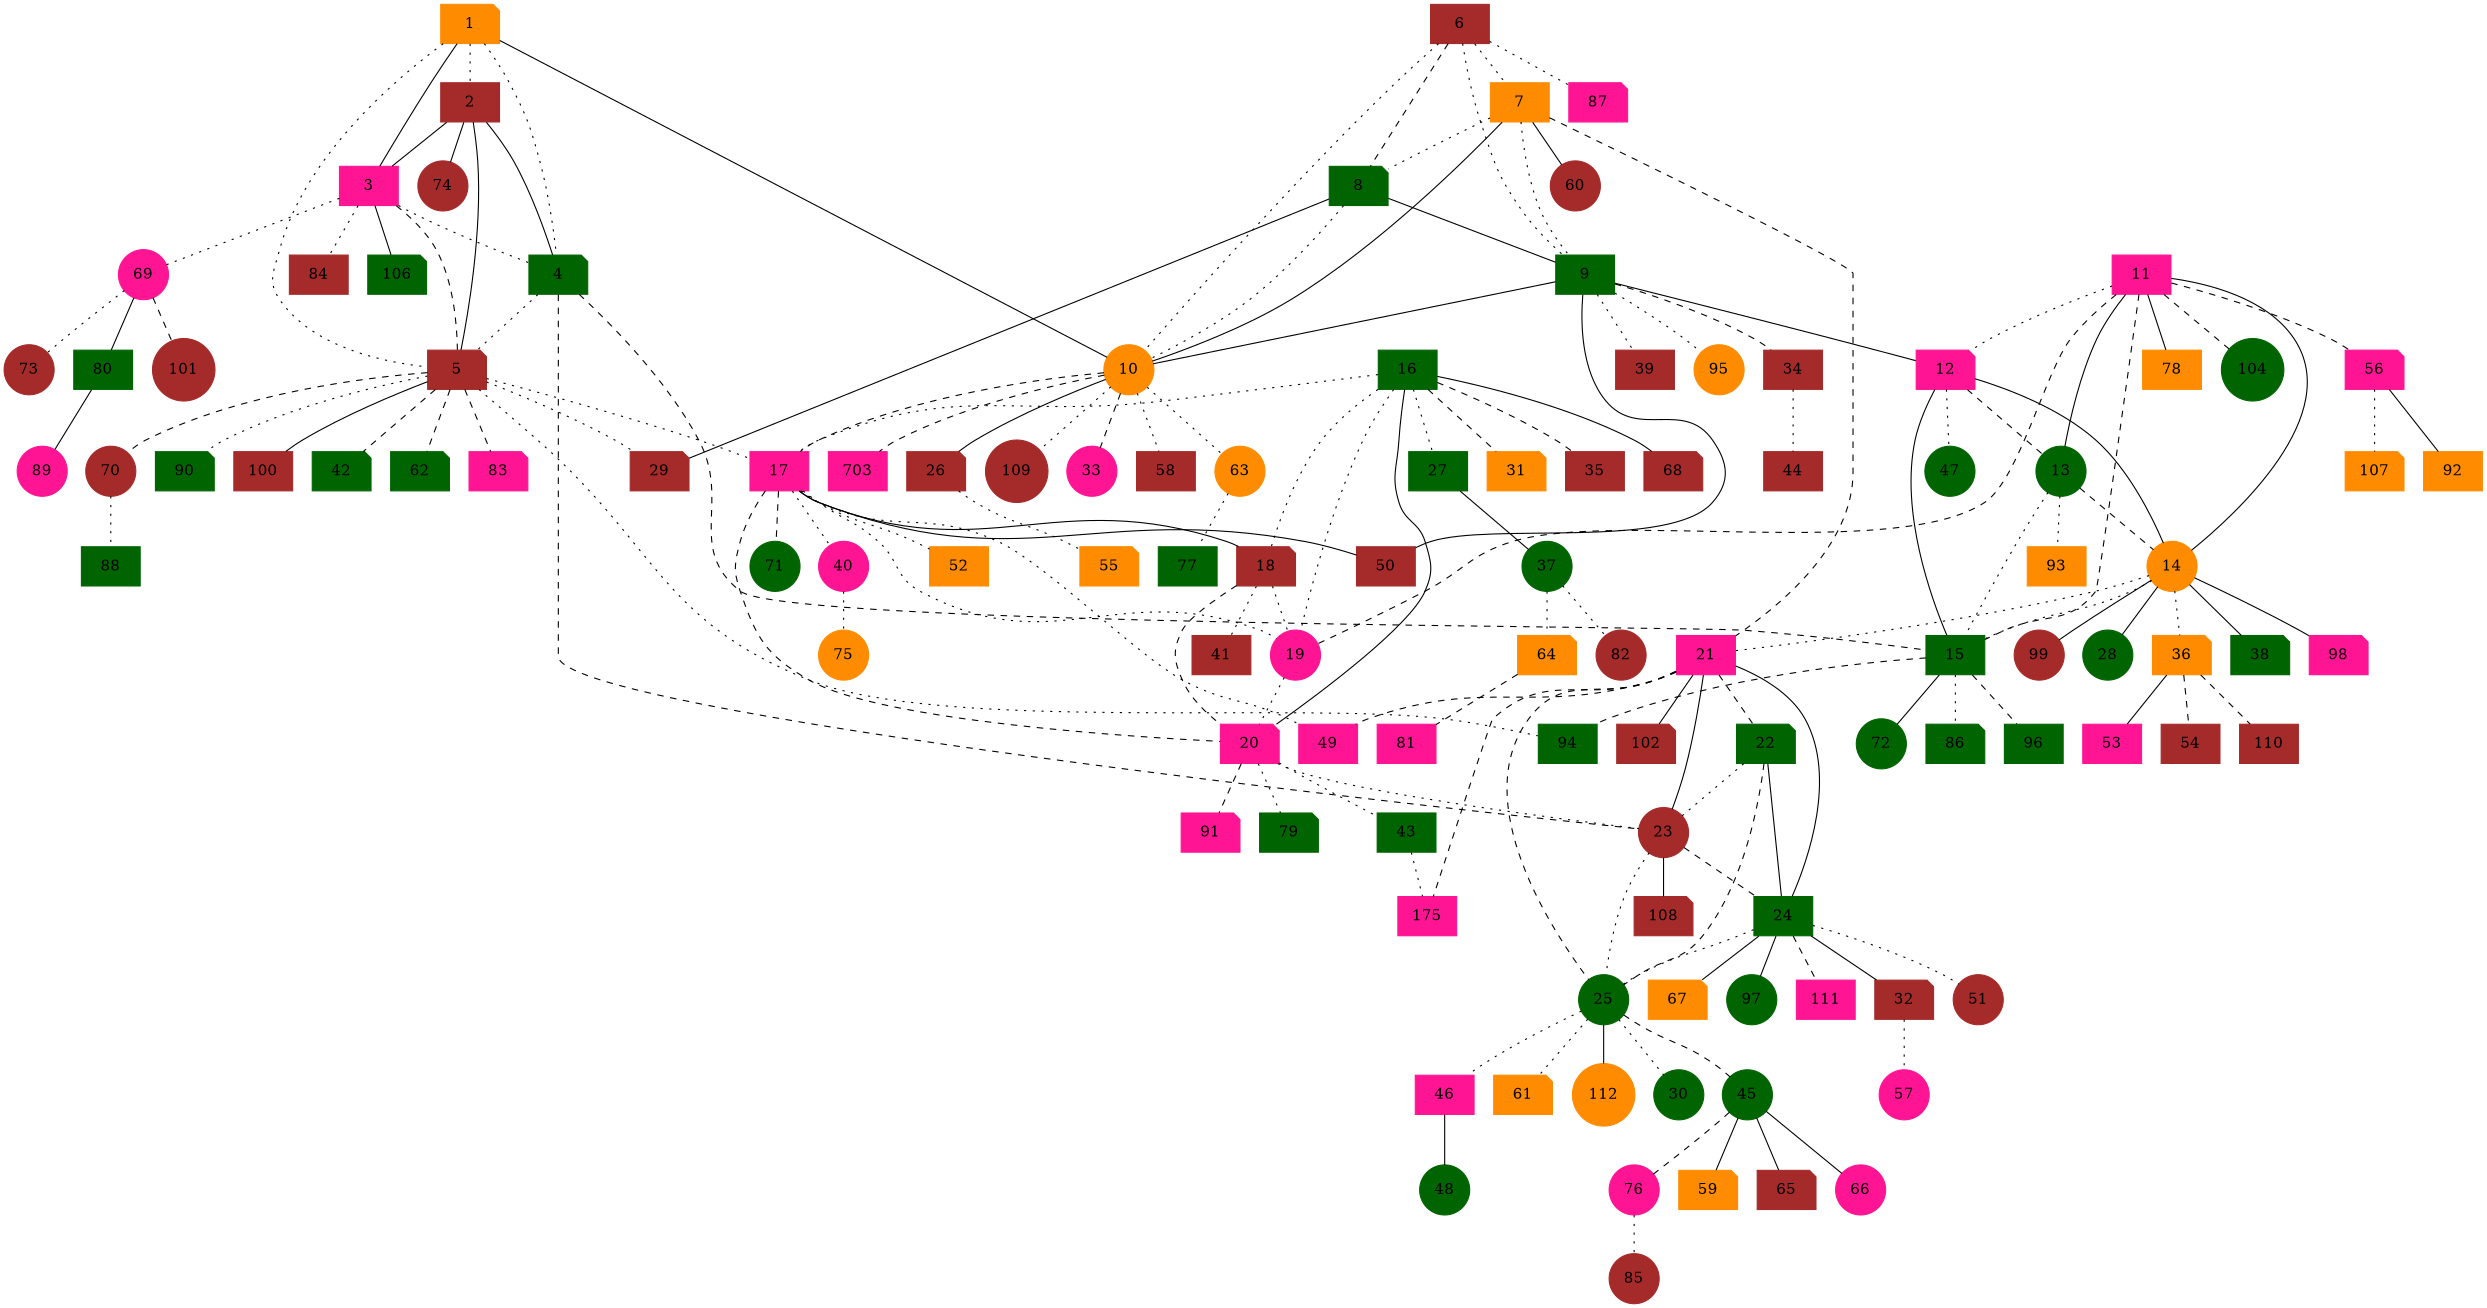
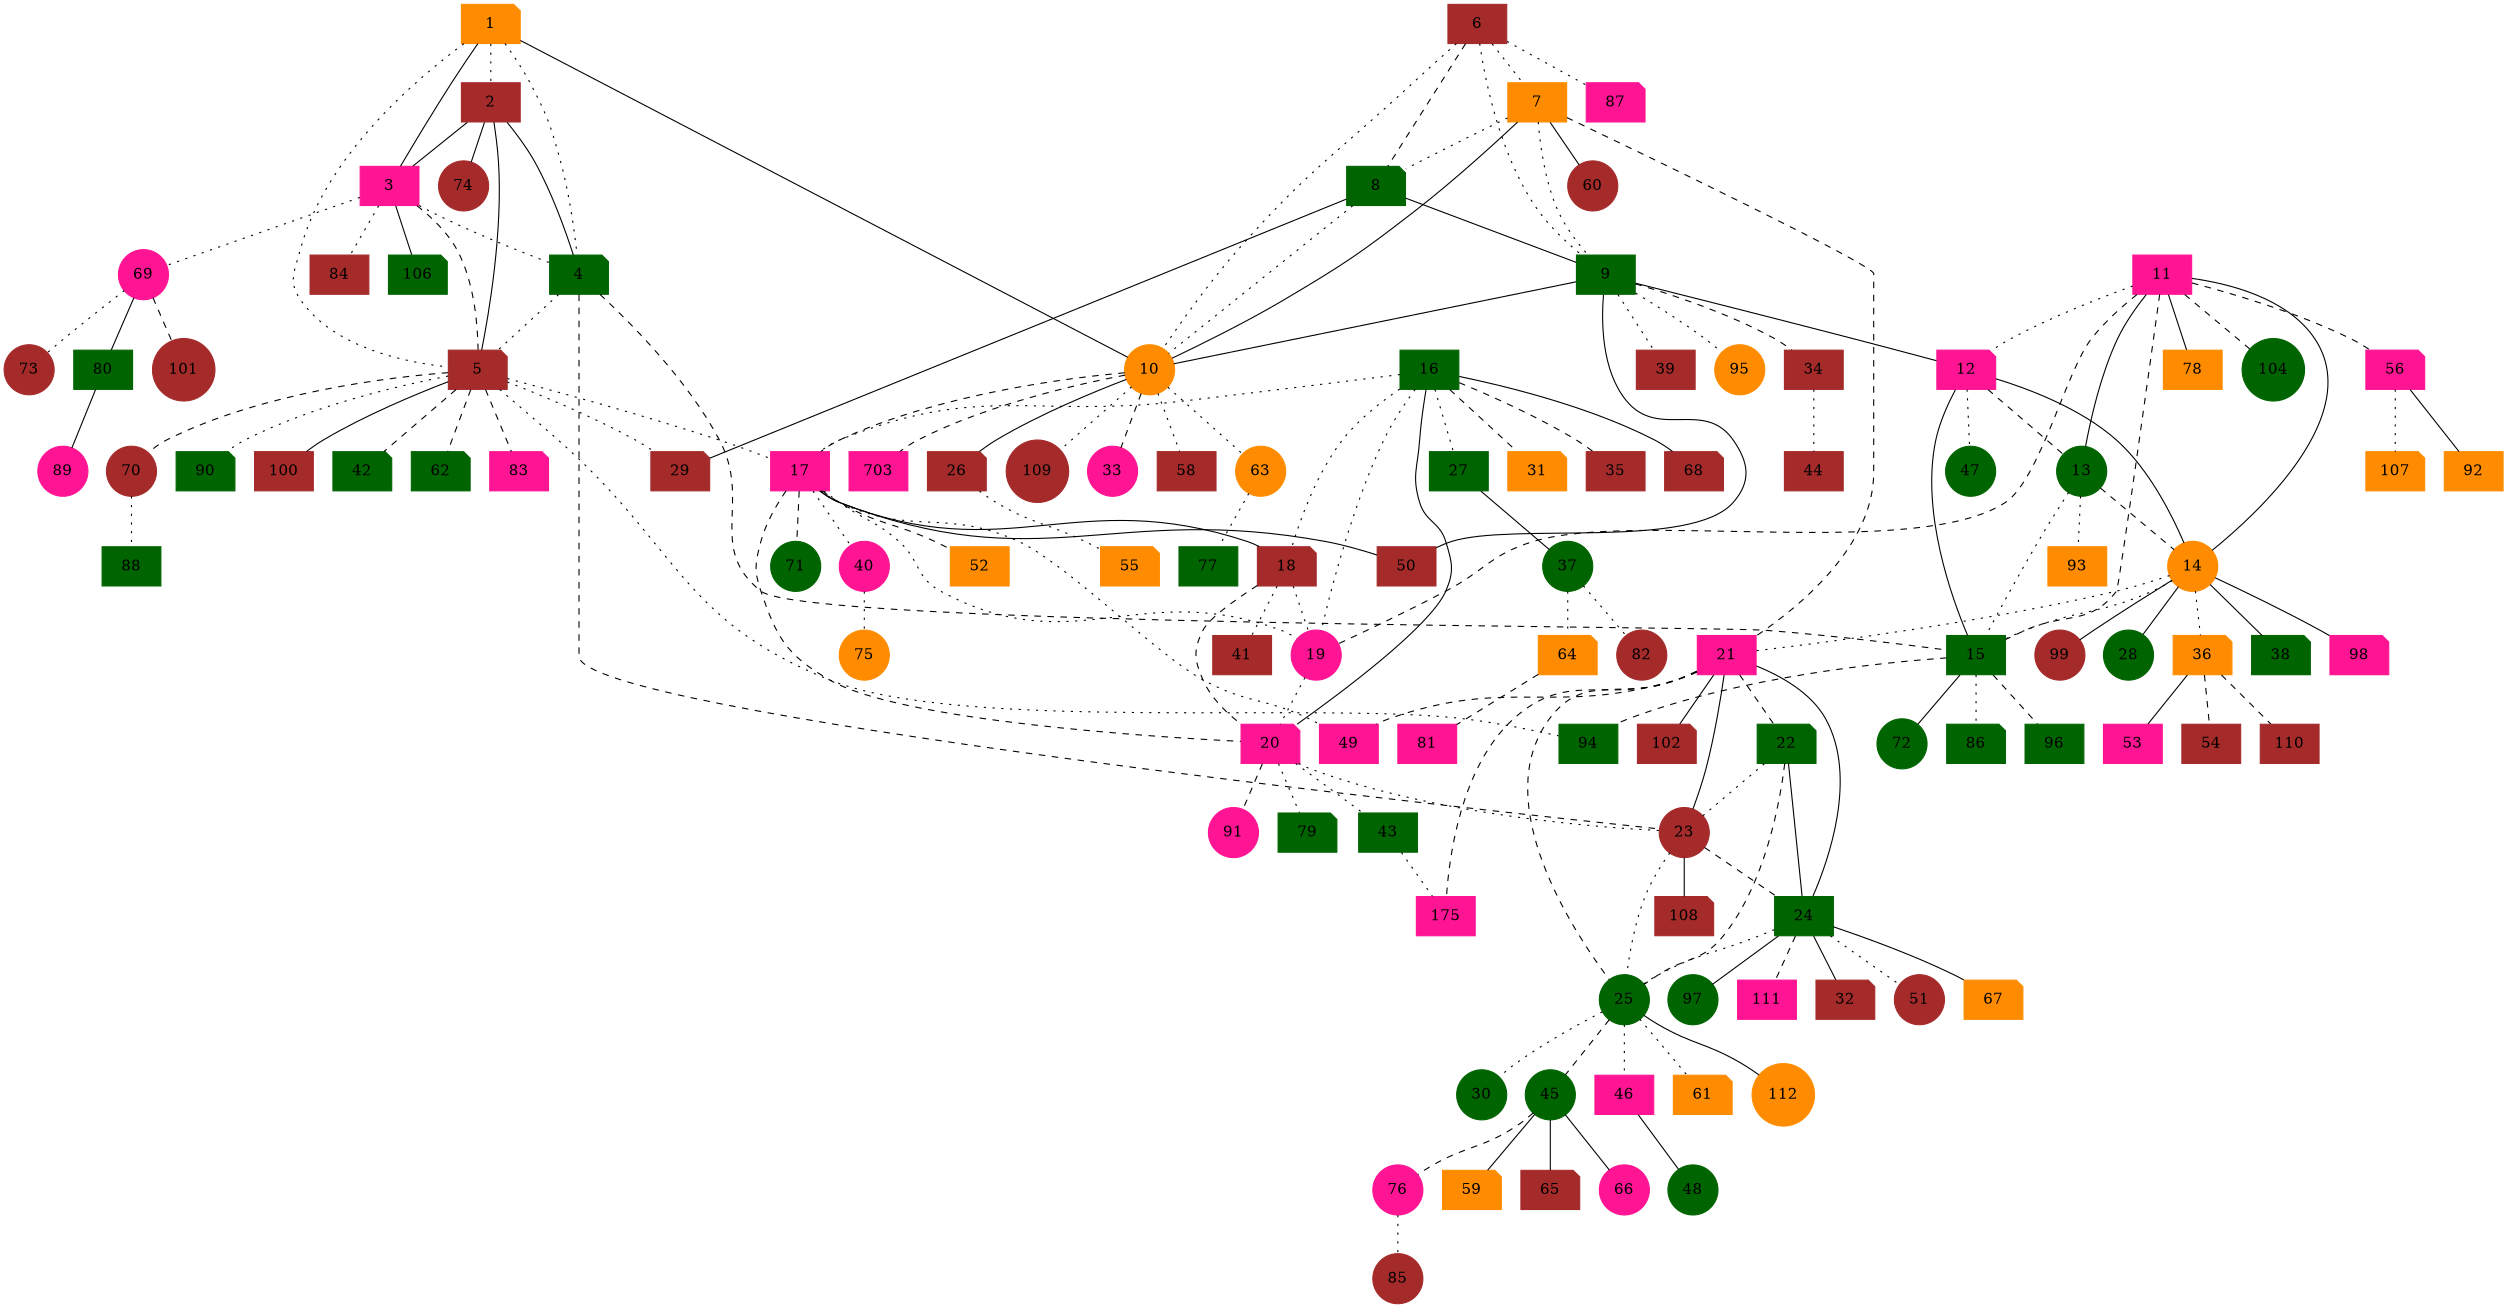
(894, 533) -> (915, 533)
(1211, 833) -> (1233, 833)
(1904, 1095) -> none
